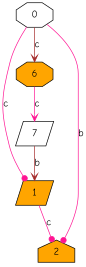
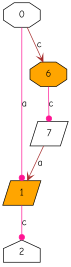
(35, 101) -> (49, 101)
(6, 104) -> (25, 104)
(78, 127) -> none
(37, 163) -> (40, 163)
(56, 252) -> (22, 252)
